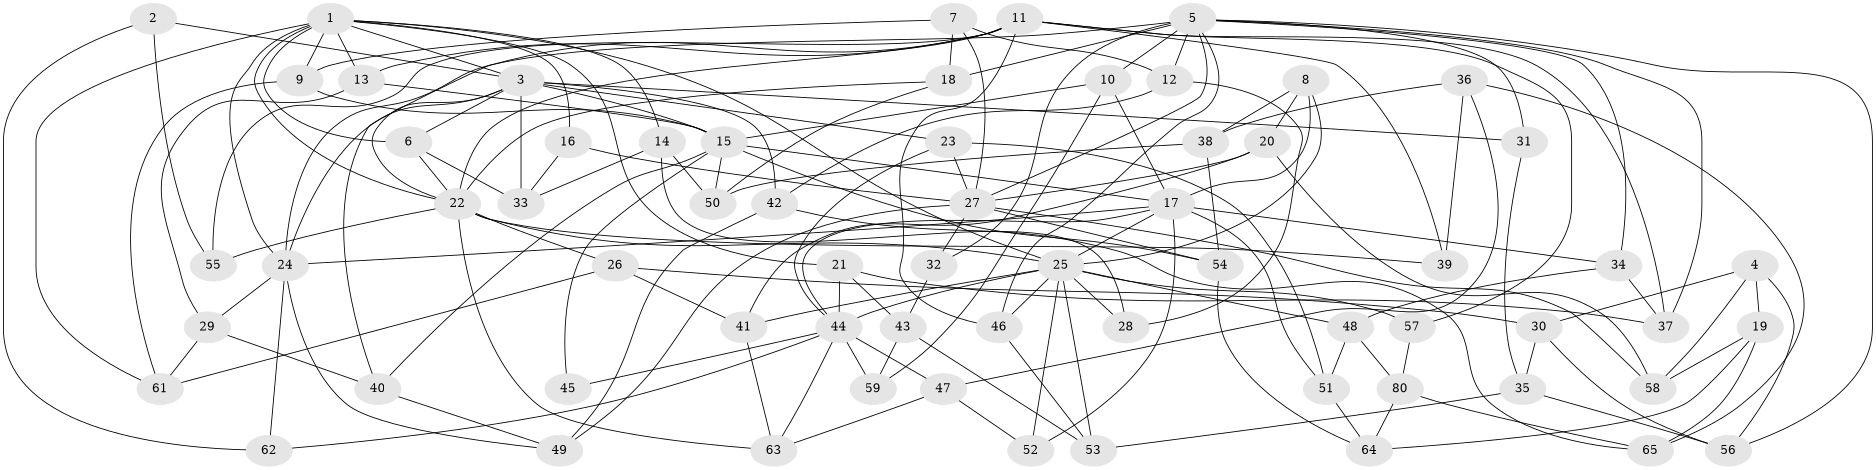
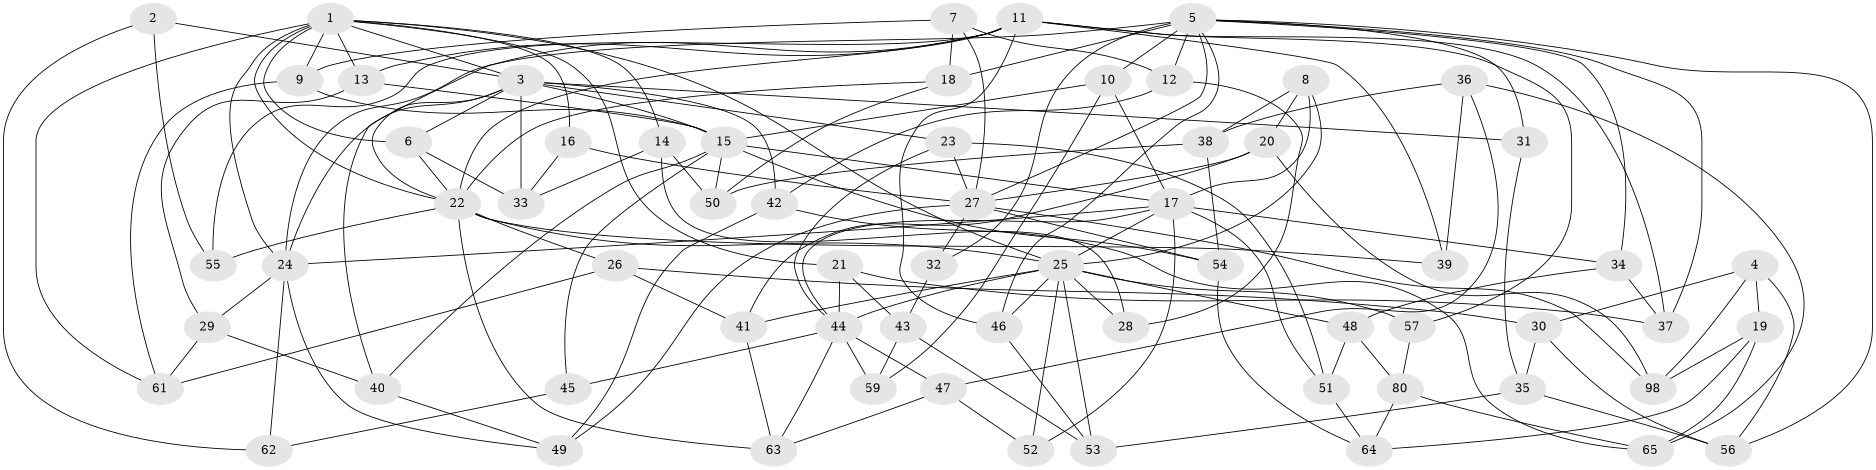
(1653, 389) -> (1653, 389)
(573, 410) -> (419, 420)
